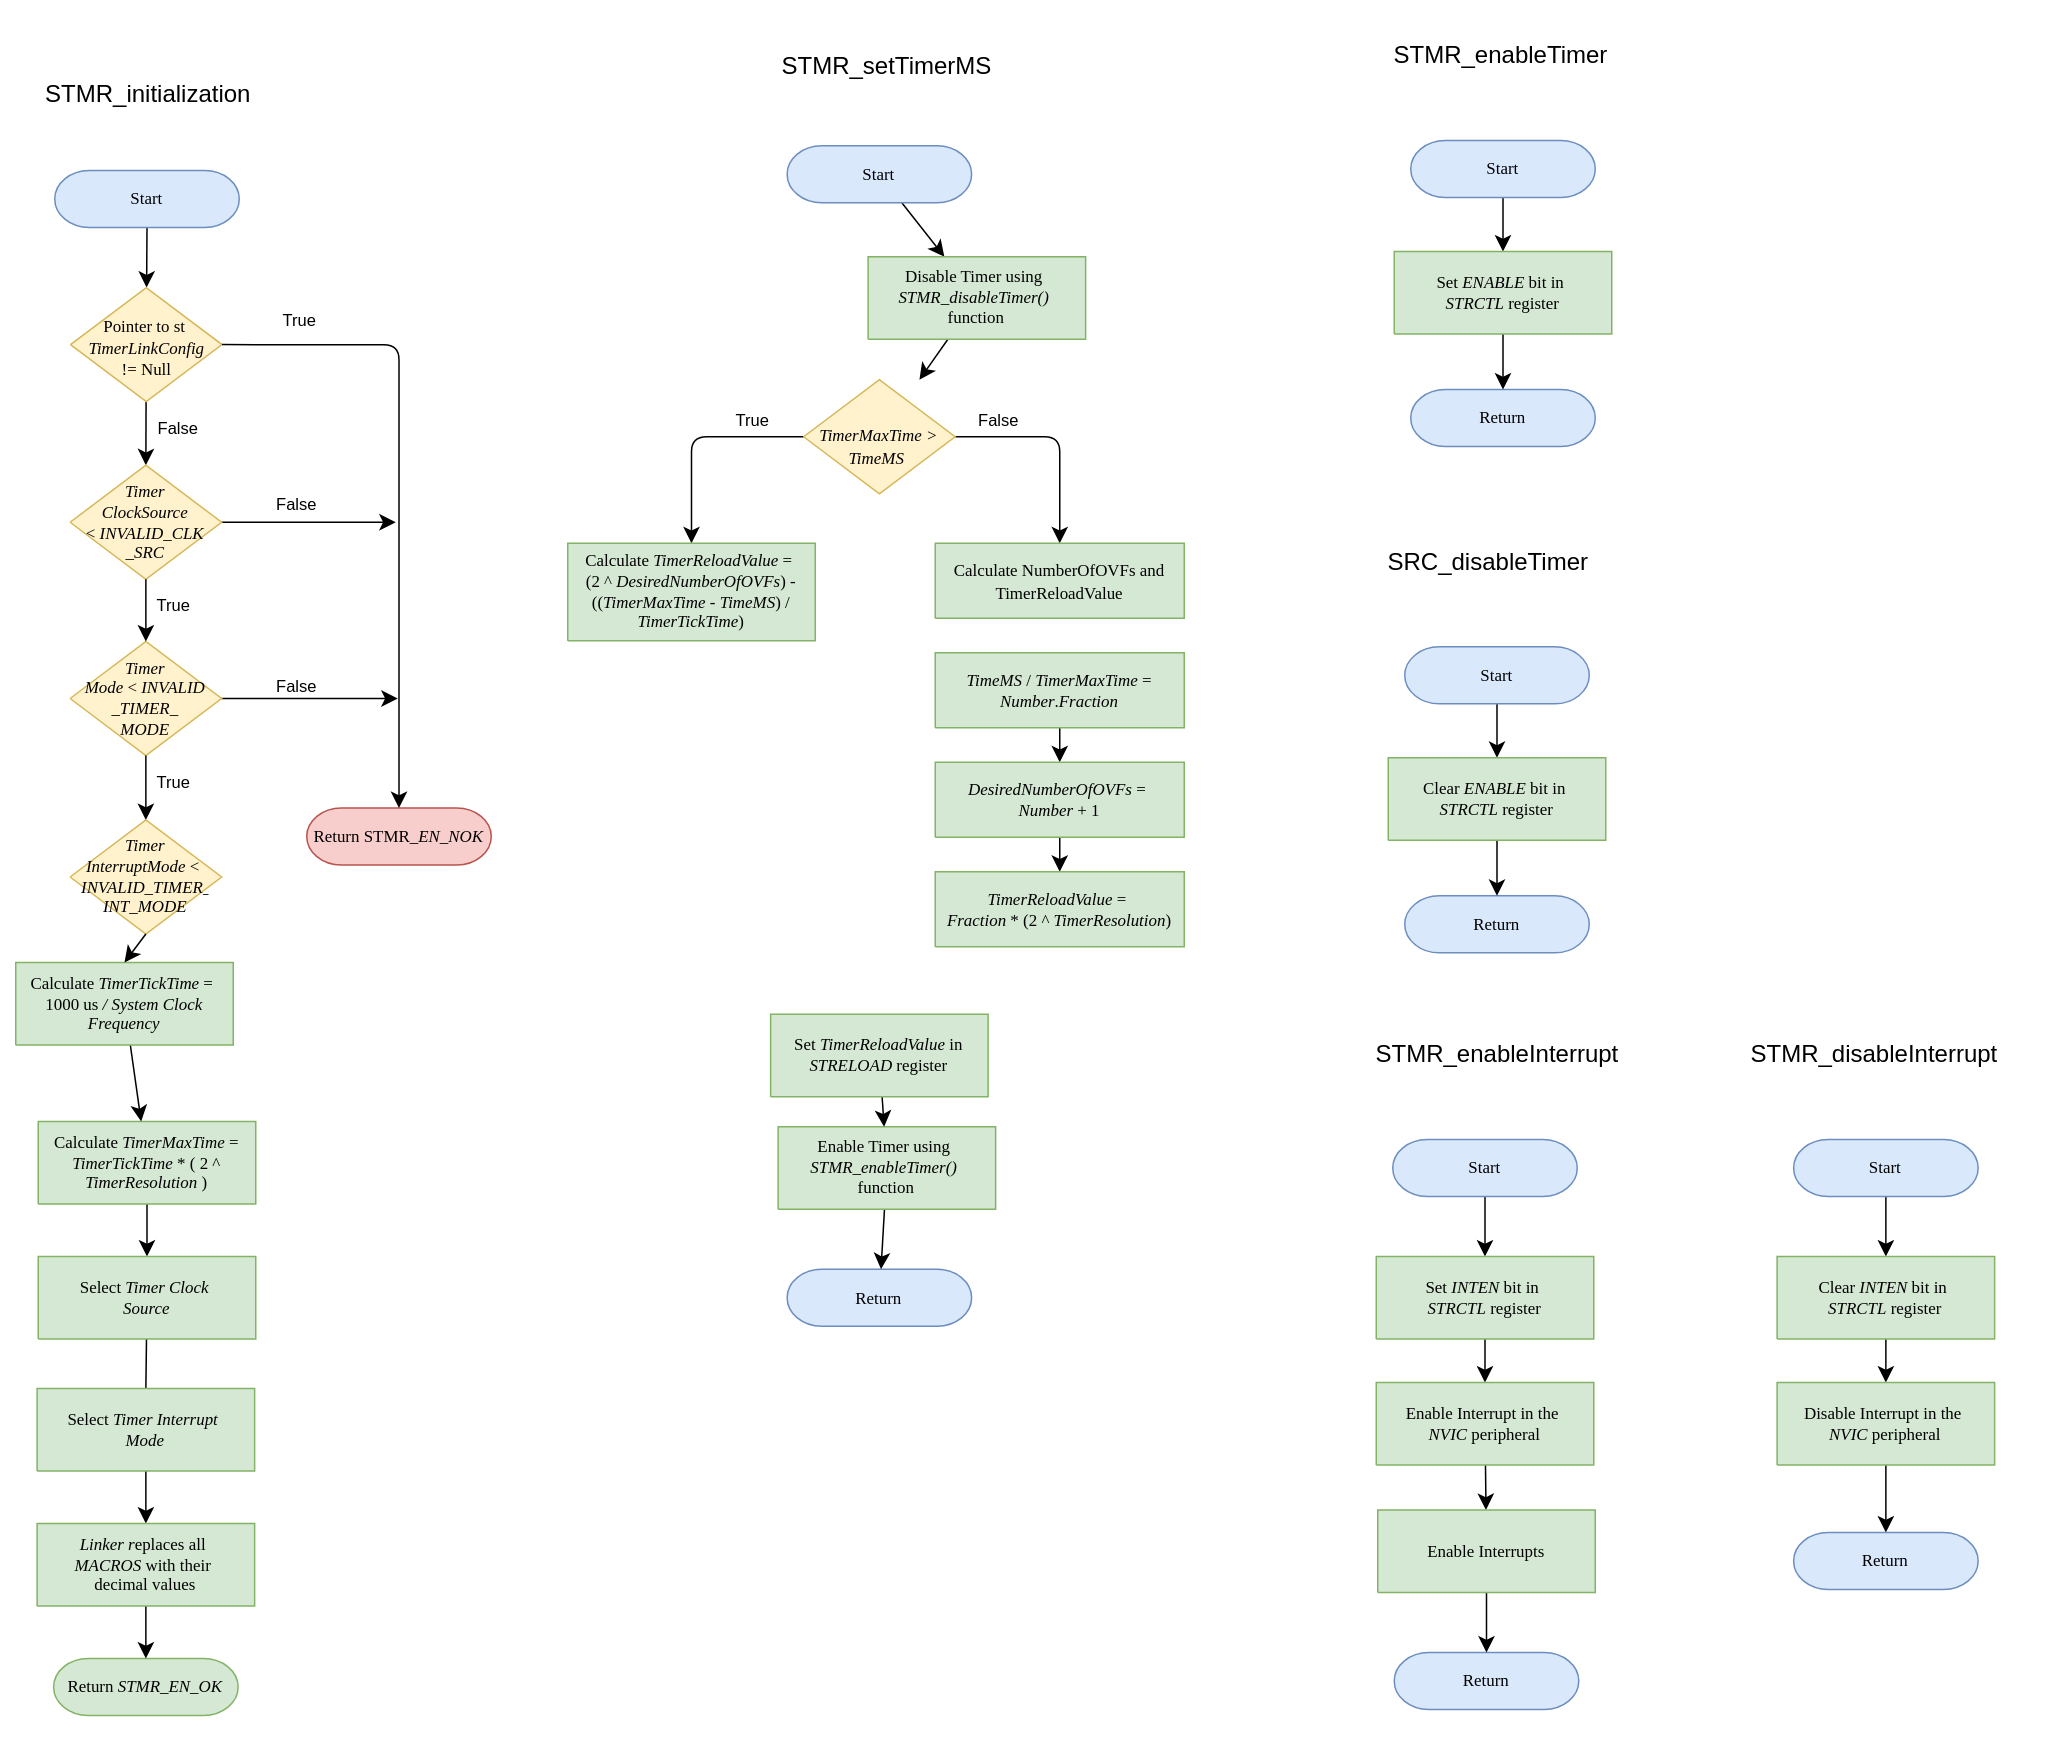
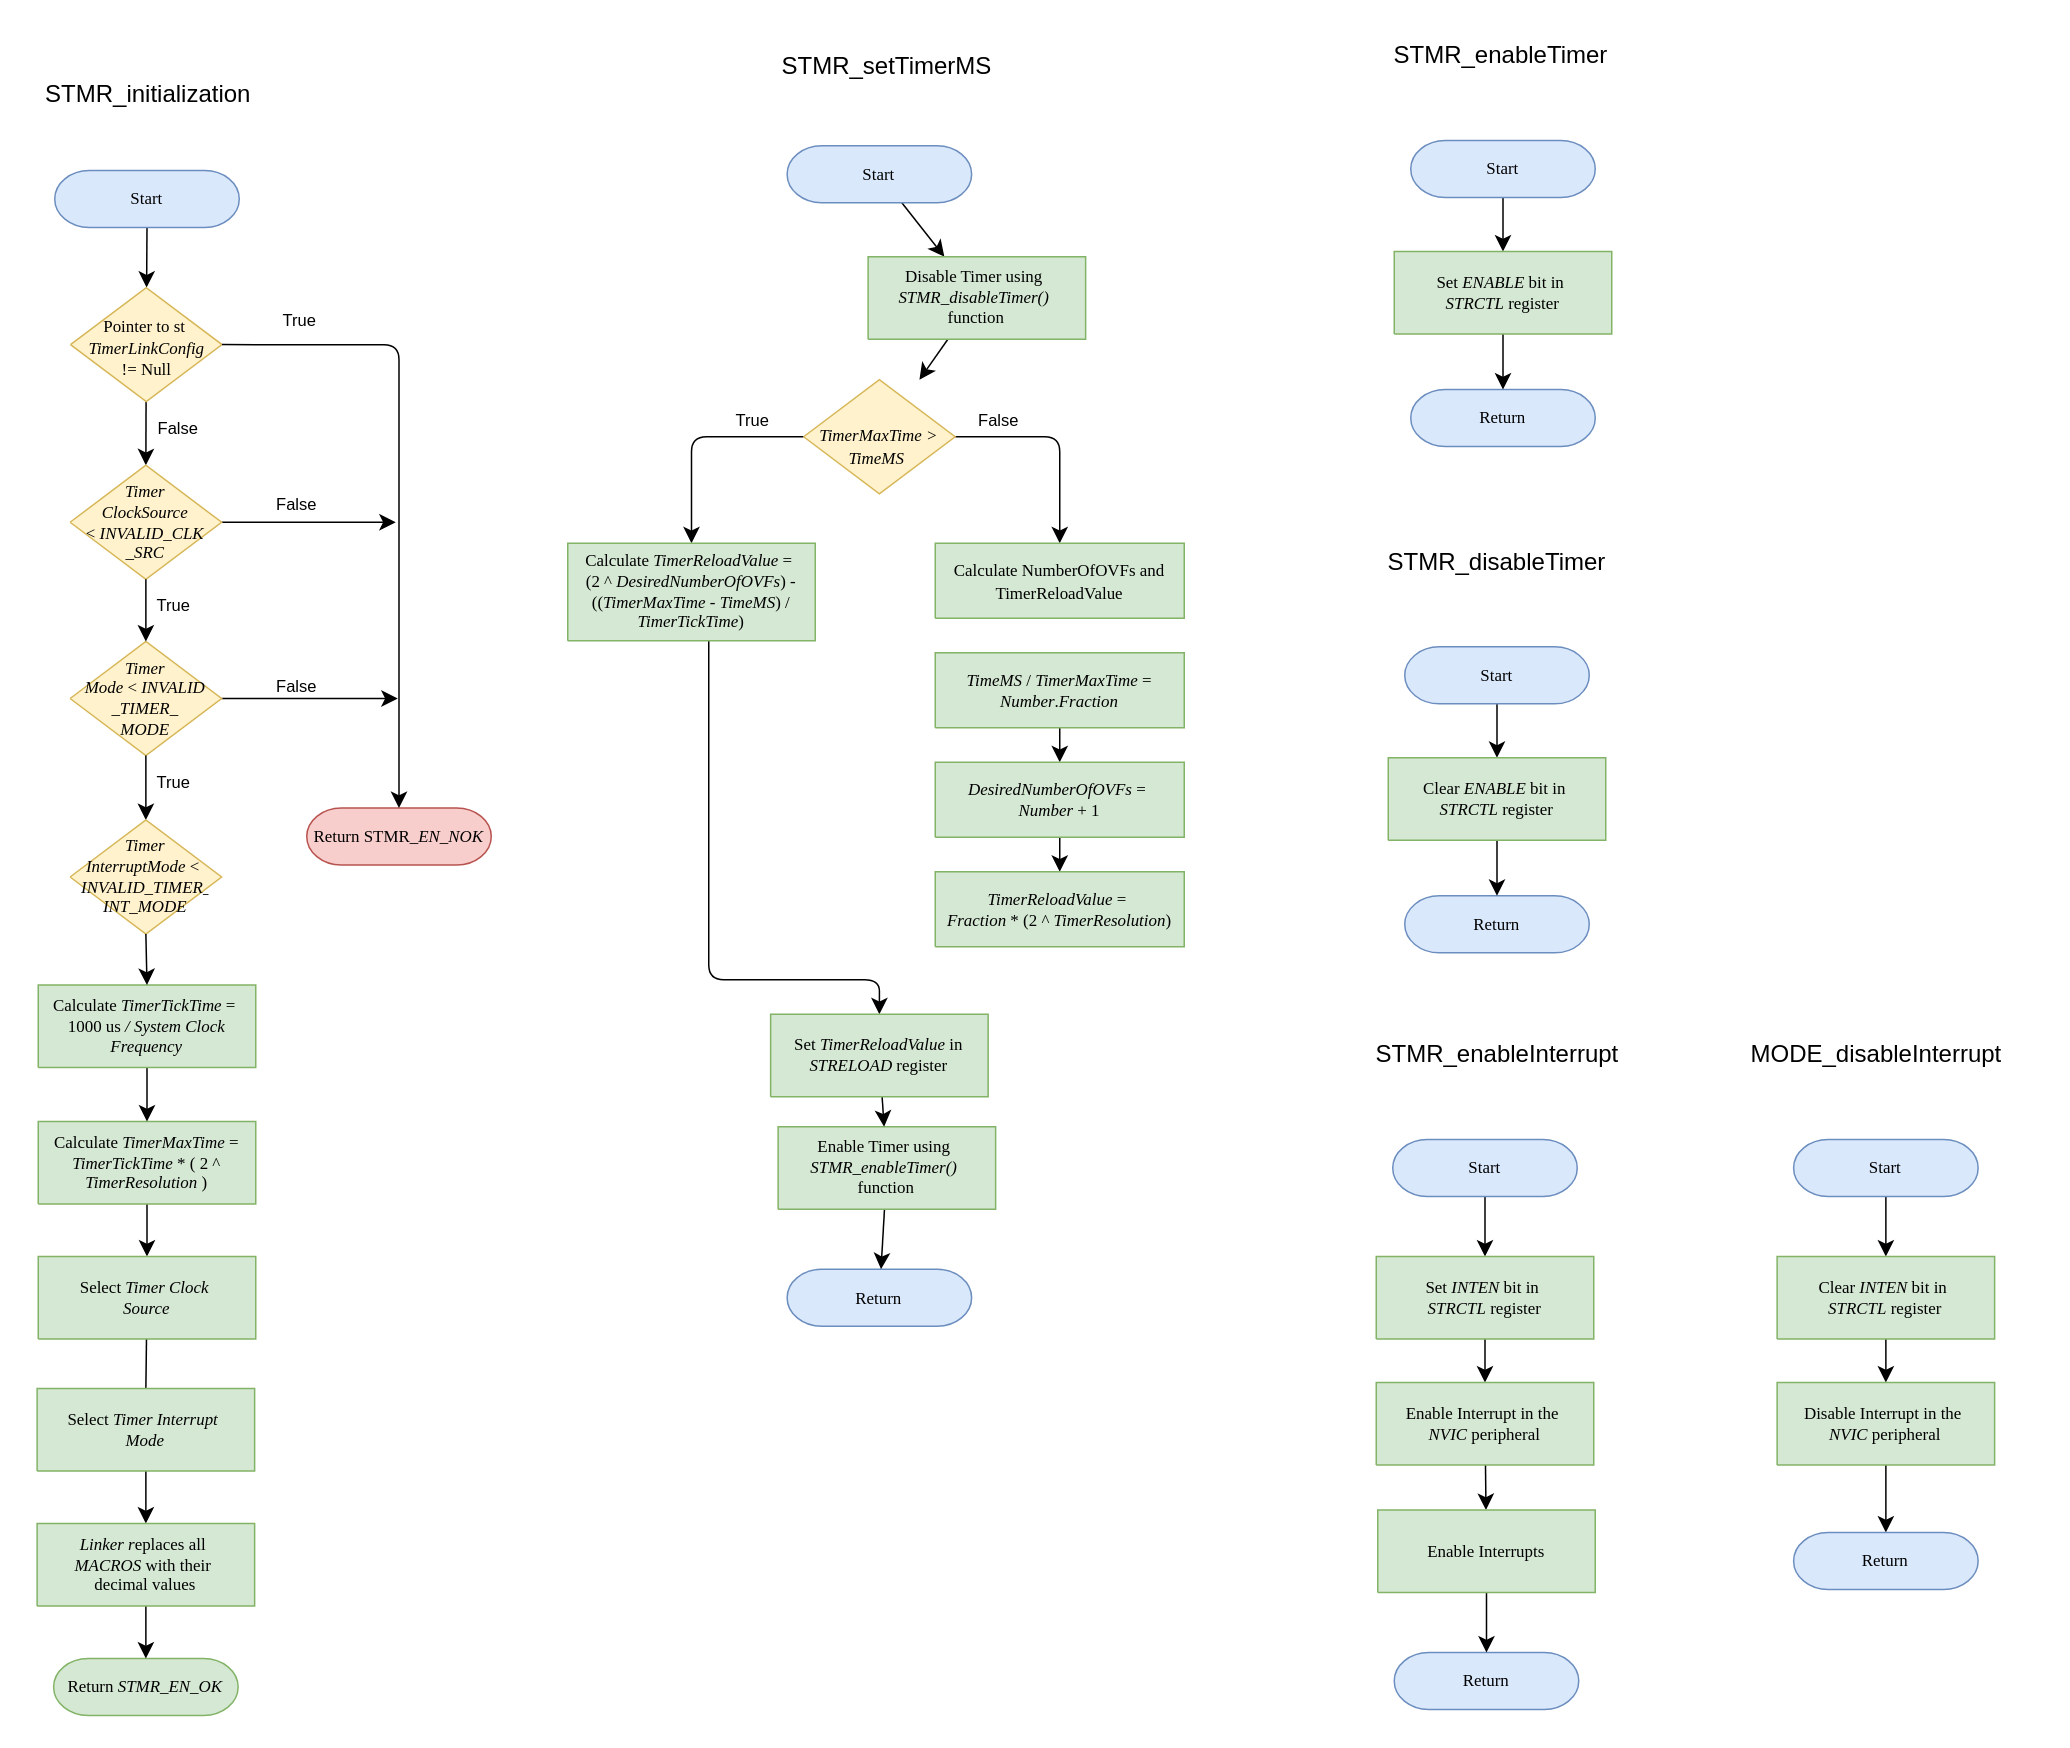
(1486, 563) -> (1493, 563)
none -> (709, 896)
(125, 1004) -> (147, 1026)
(1886, 1055) -> (1886, 1055)
